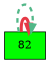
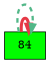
(25, 46) -> (25, 46)
